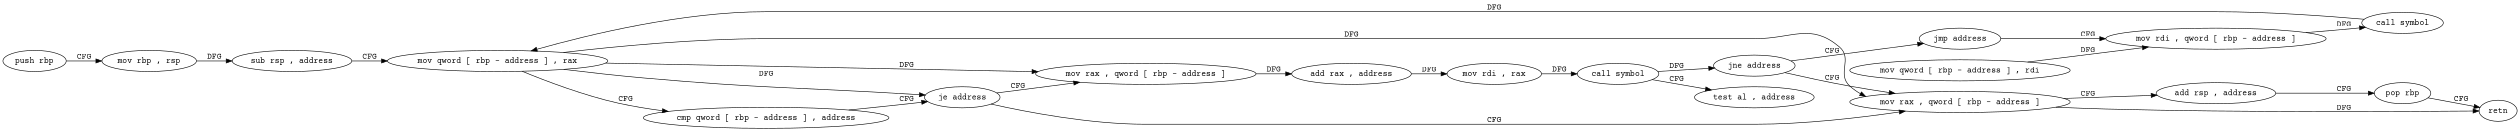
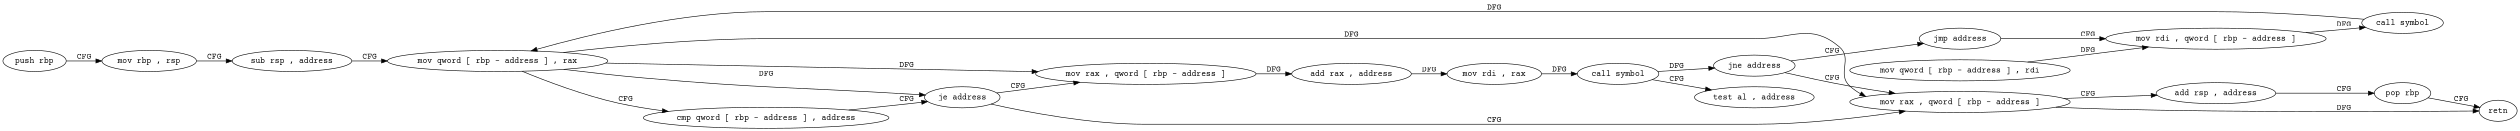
(214, 57) -> (214, 57)
